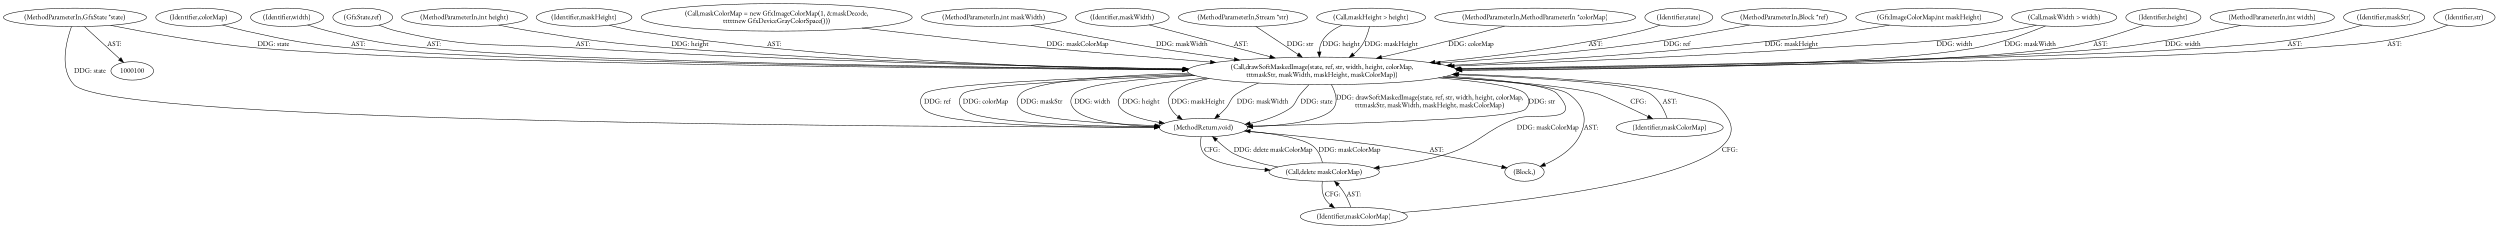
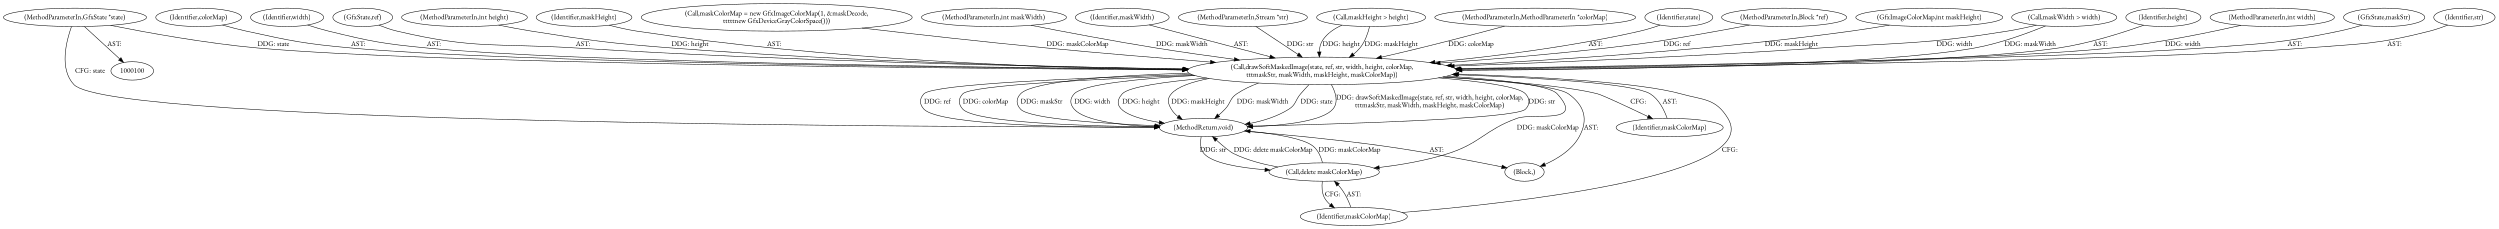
(2384, 17) -> (2384, 17)
(90, 71) -> (90, 71)
(1213, 150) -> (1213, 150)
